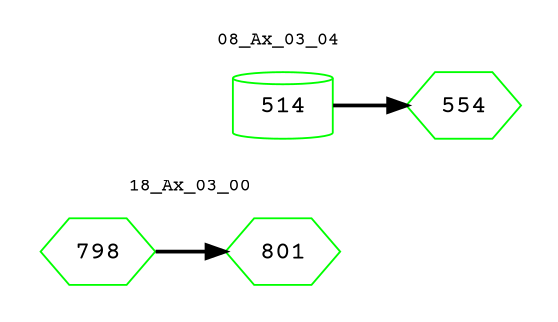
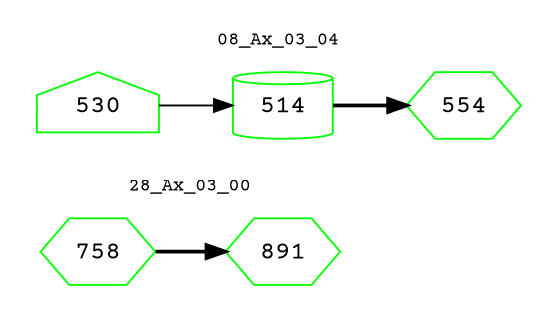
none -> (98, 105)
(190, 186) -> (190, 186)
(98, 252) -> (98, 252)
(283, 252) -> (283, 252)
